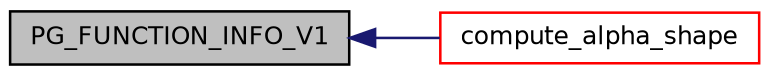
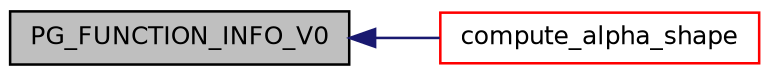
(180, 38) -> (180, 38)
